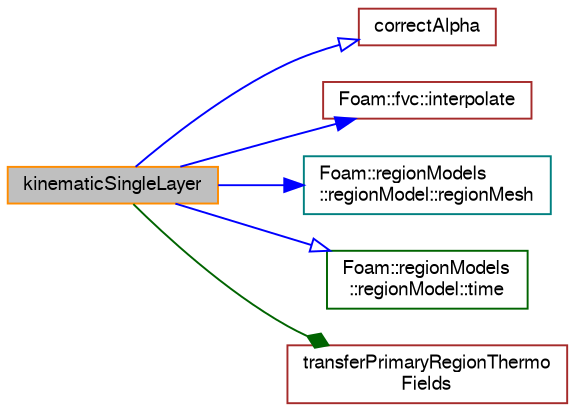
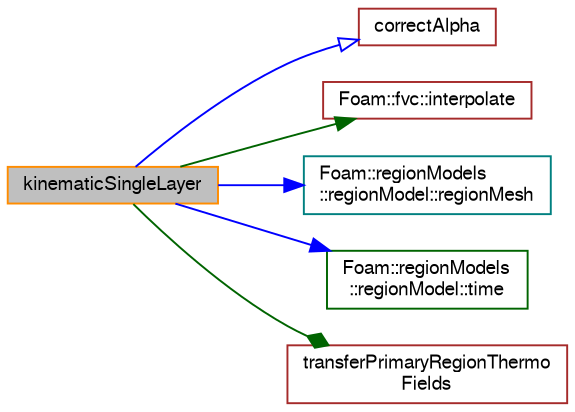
(258, 145) -> (258, 145)
(243, 224) -> (243, 224)
